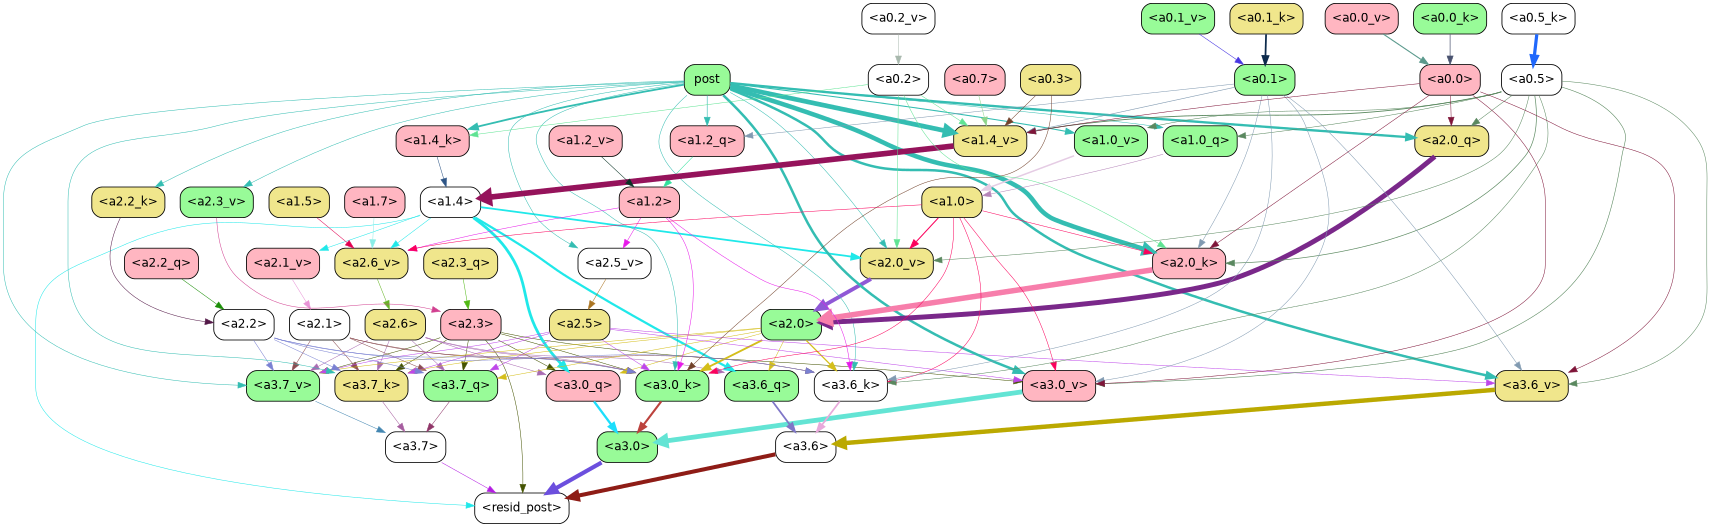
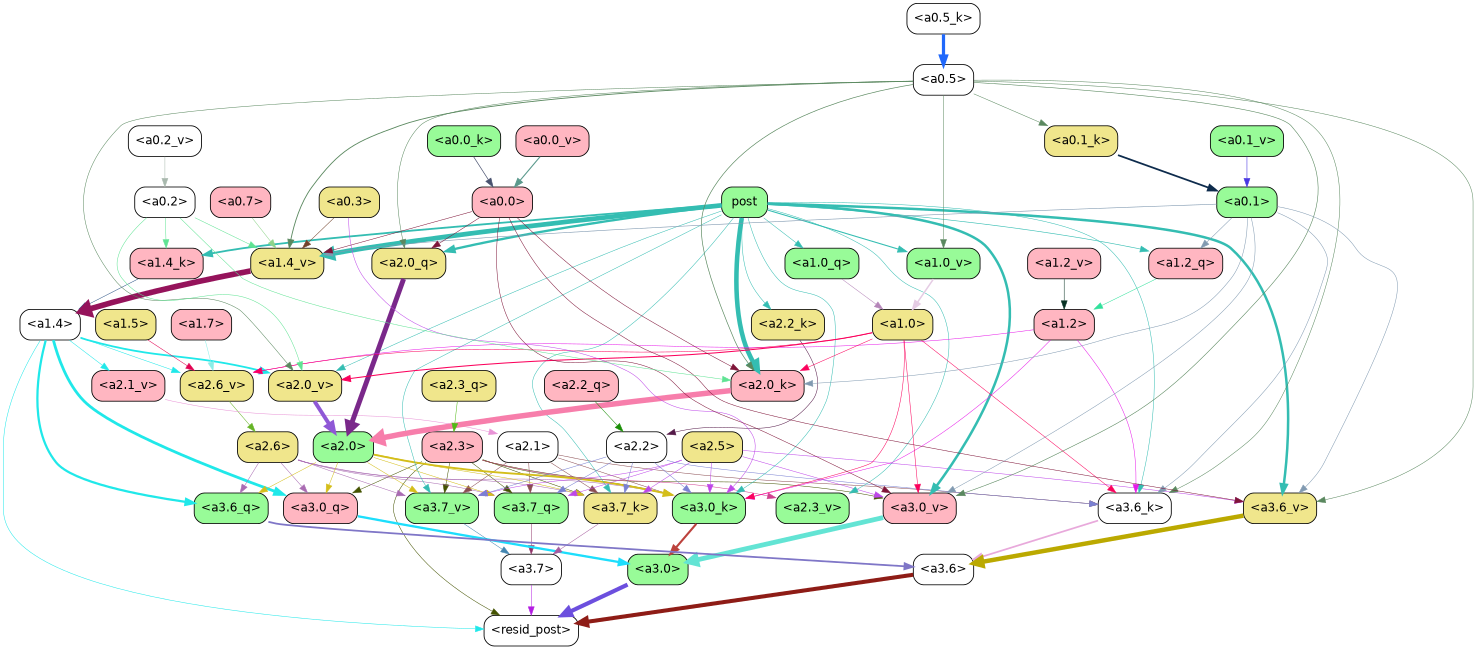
(1374, 118) -> (1007, 108)
(854, 222) -> (636, 377)
(615, 264) -> none
(299, 307) -> (625, 480)
(818, 352) -> none
